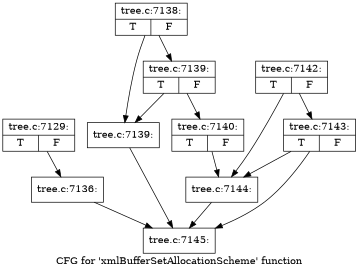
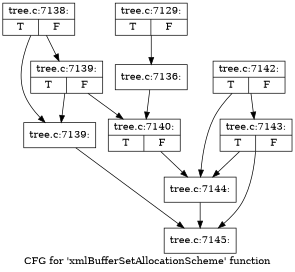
(120, 214) -> (148, 101)
